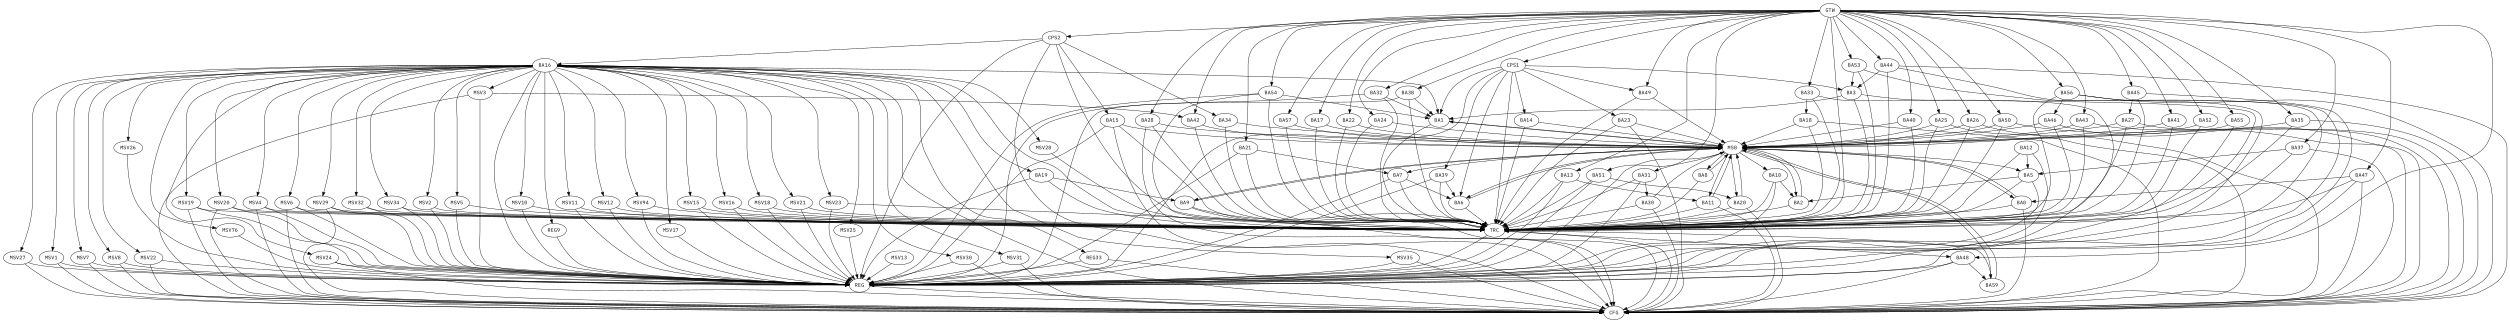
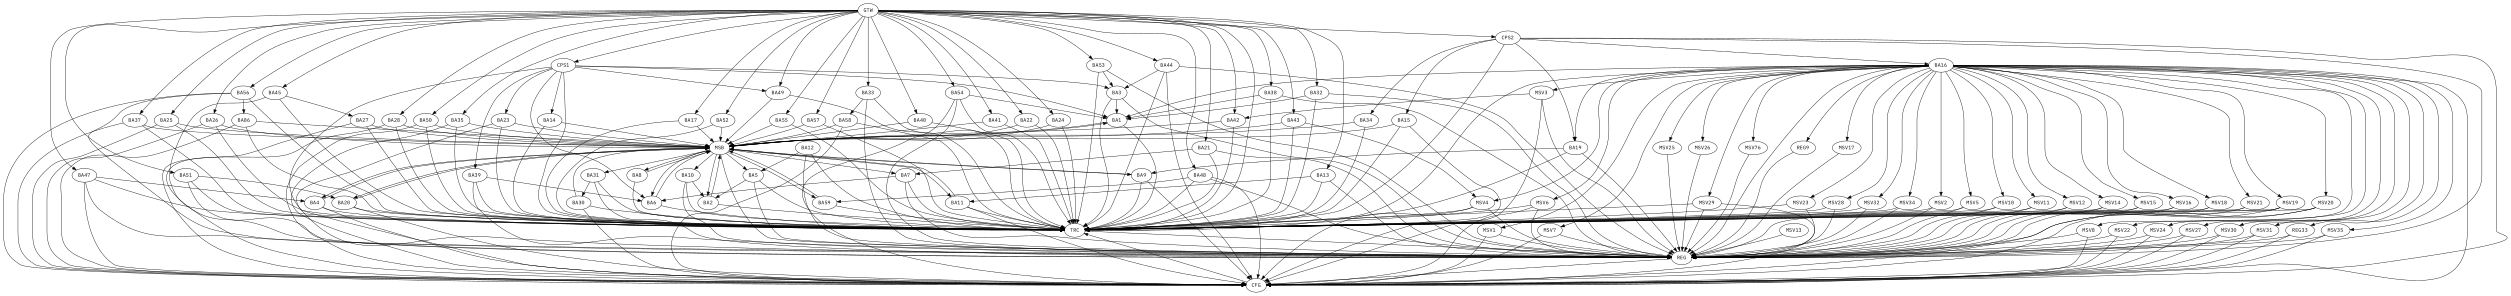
none -> (1556, 84)
(1806, 120) -> (845, 120)
(2051, 120) -> (244, 120)
(2164, 161) -> (424, 141)
(641, 203) -> (2113, 203)
(2022, 203) -> (315, 203)
(989, 205) -> (1774, 250)
(1659, 240) -> (1146, 215)
(2396, 293) -> (1394, 148)
